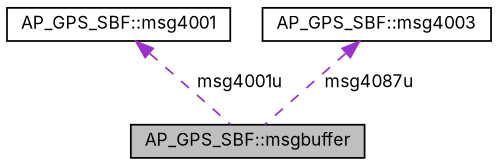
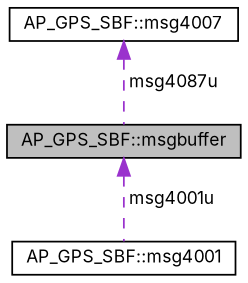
(377, 24) -> (124, 24)
(190, 89) -> (124, 209)
